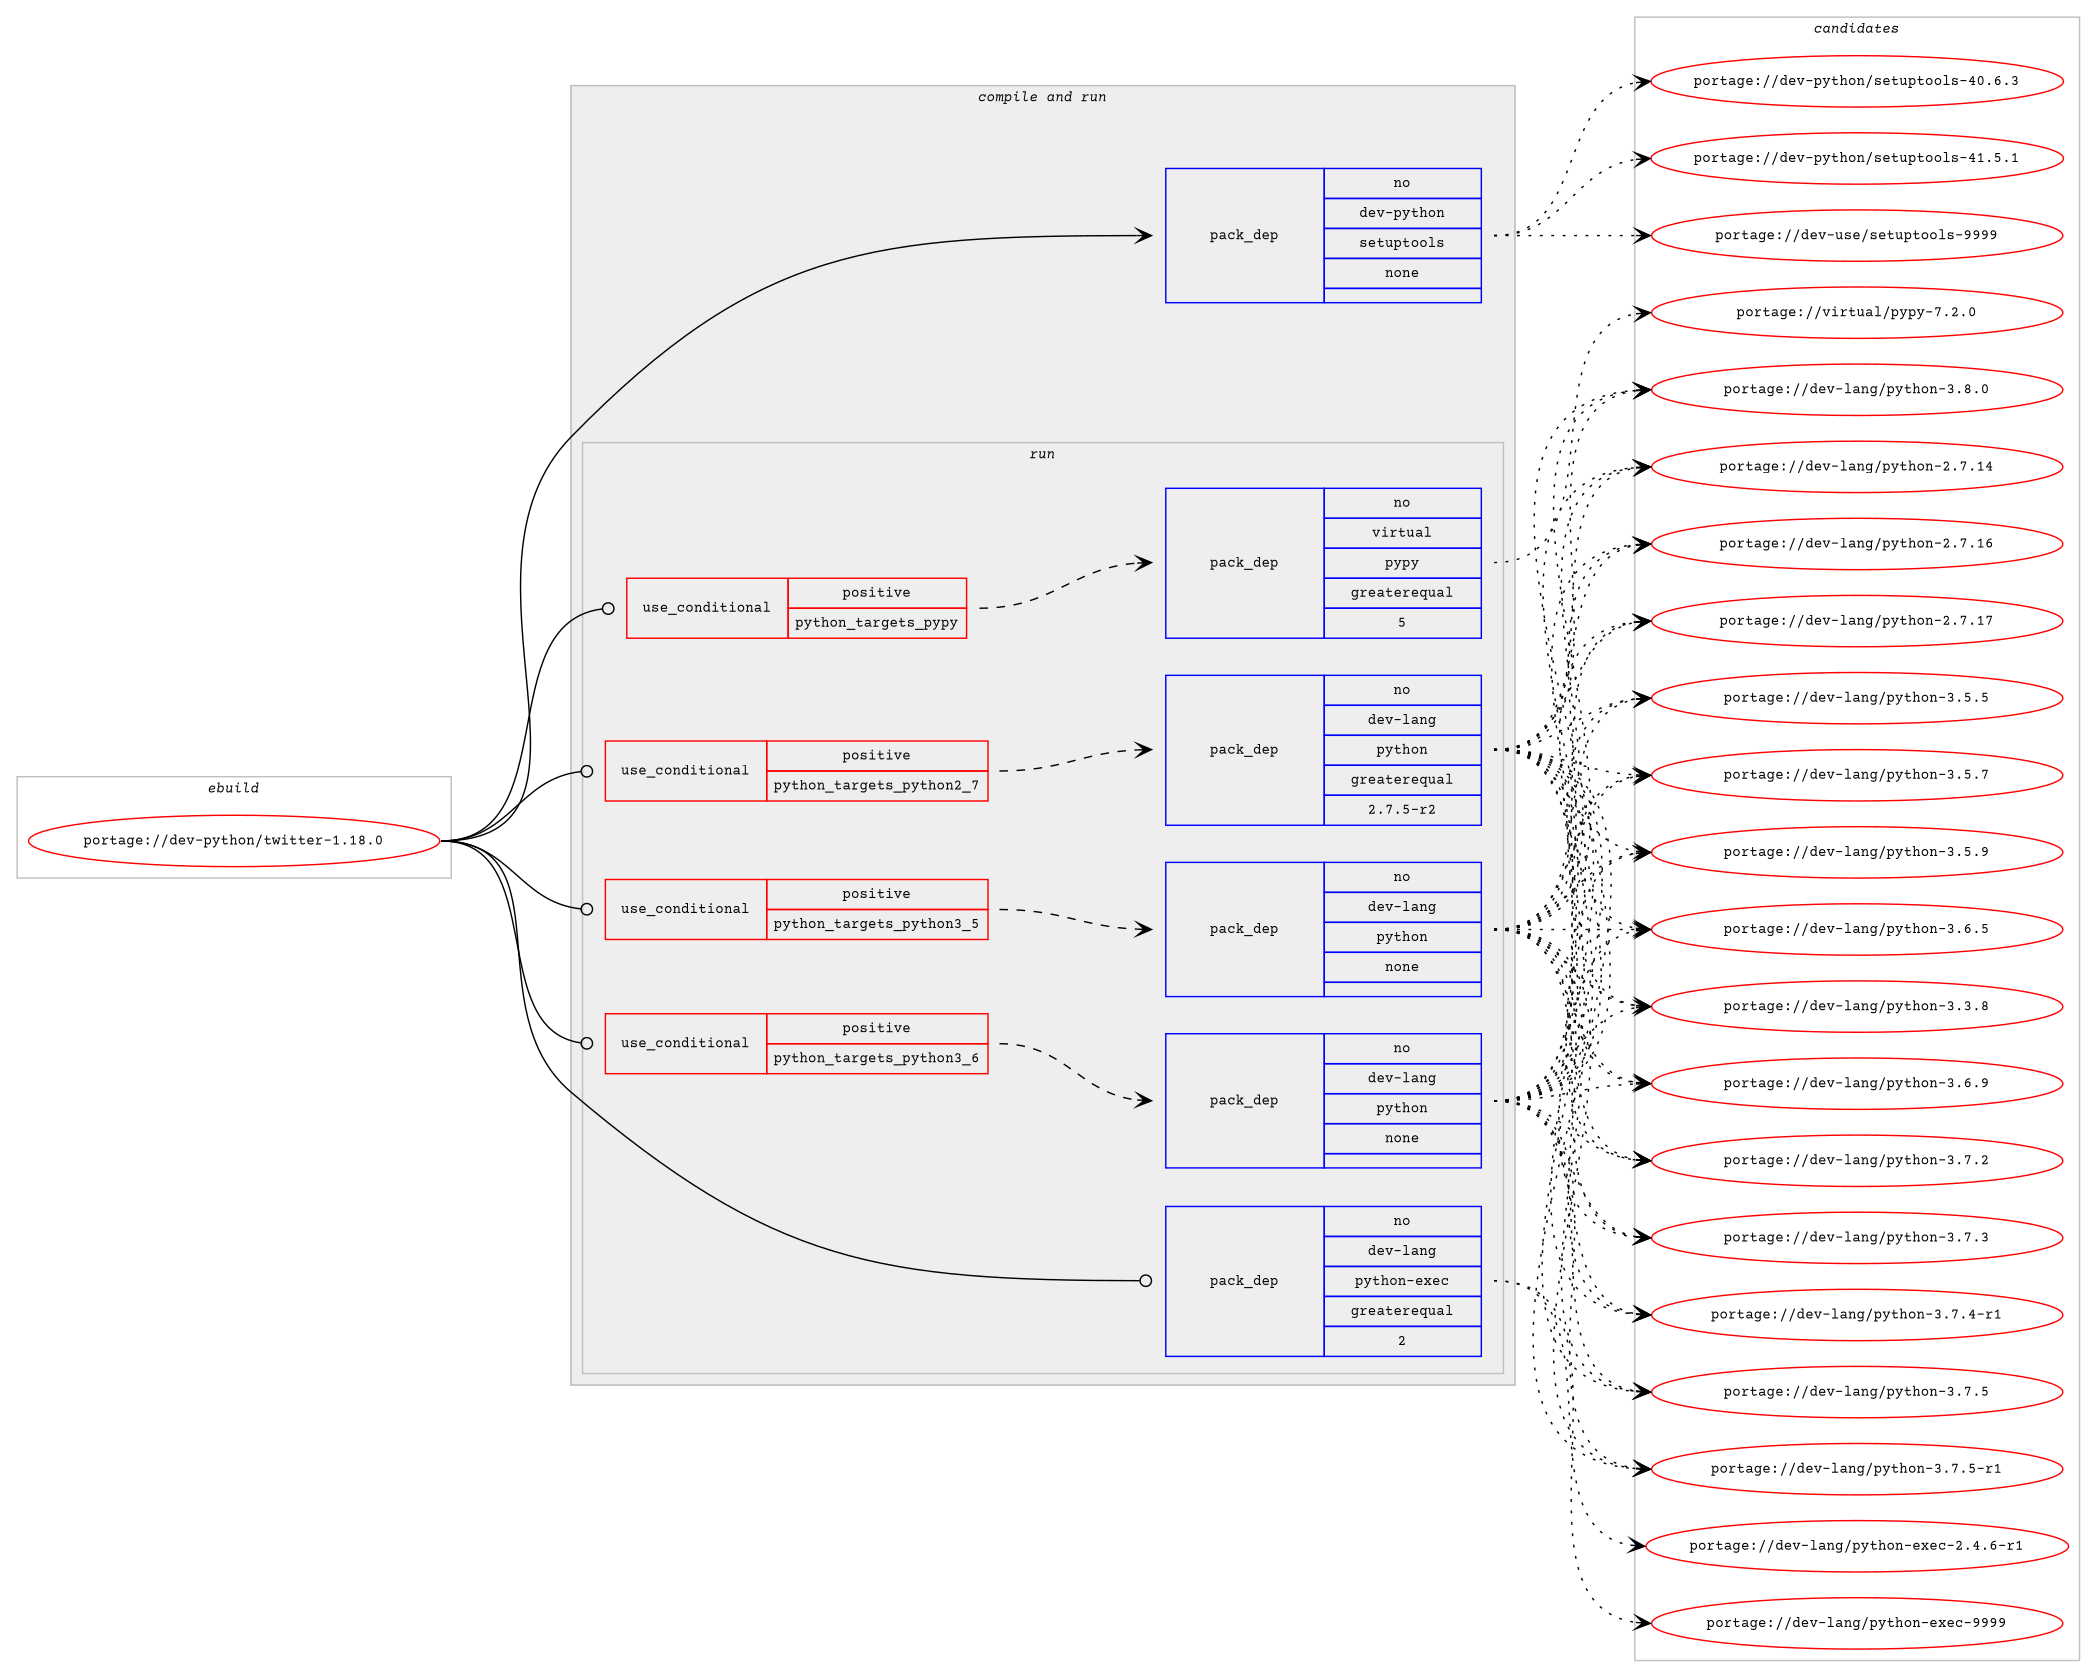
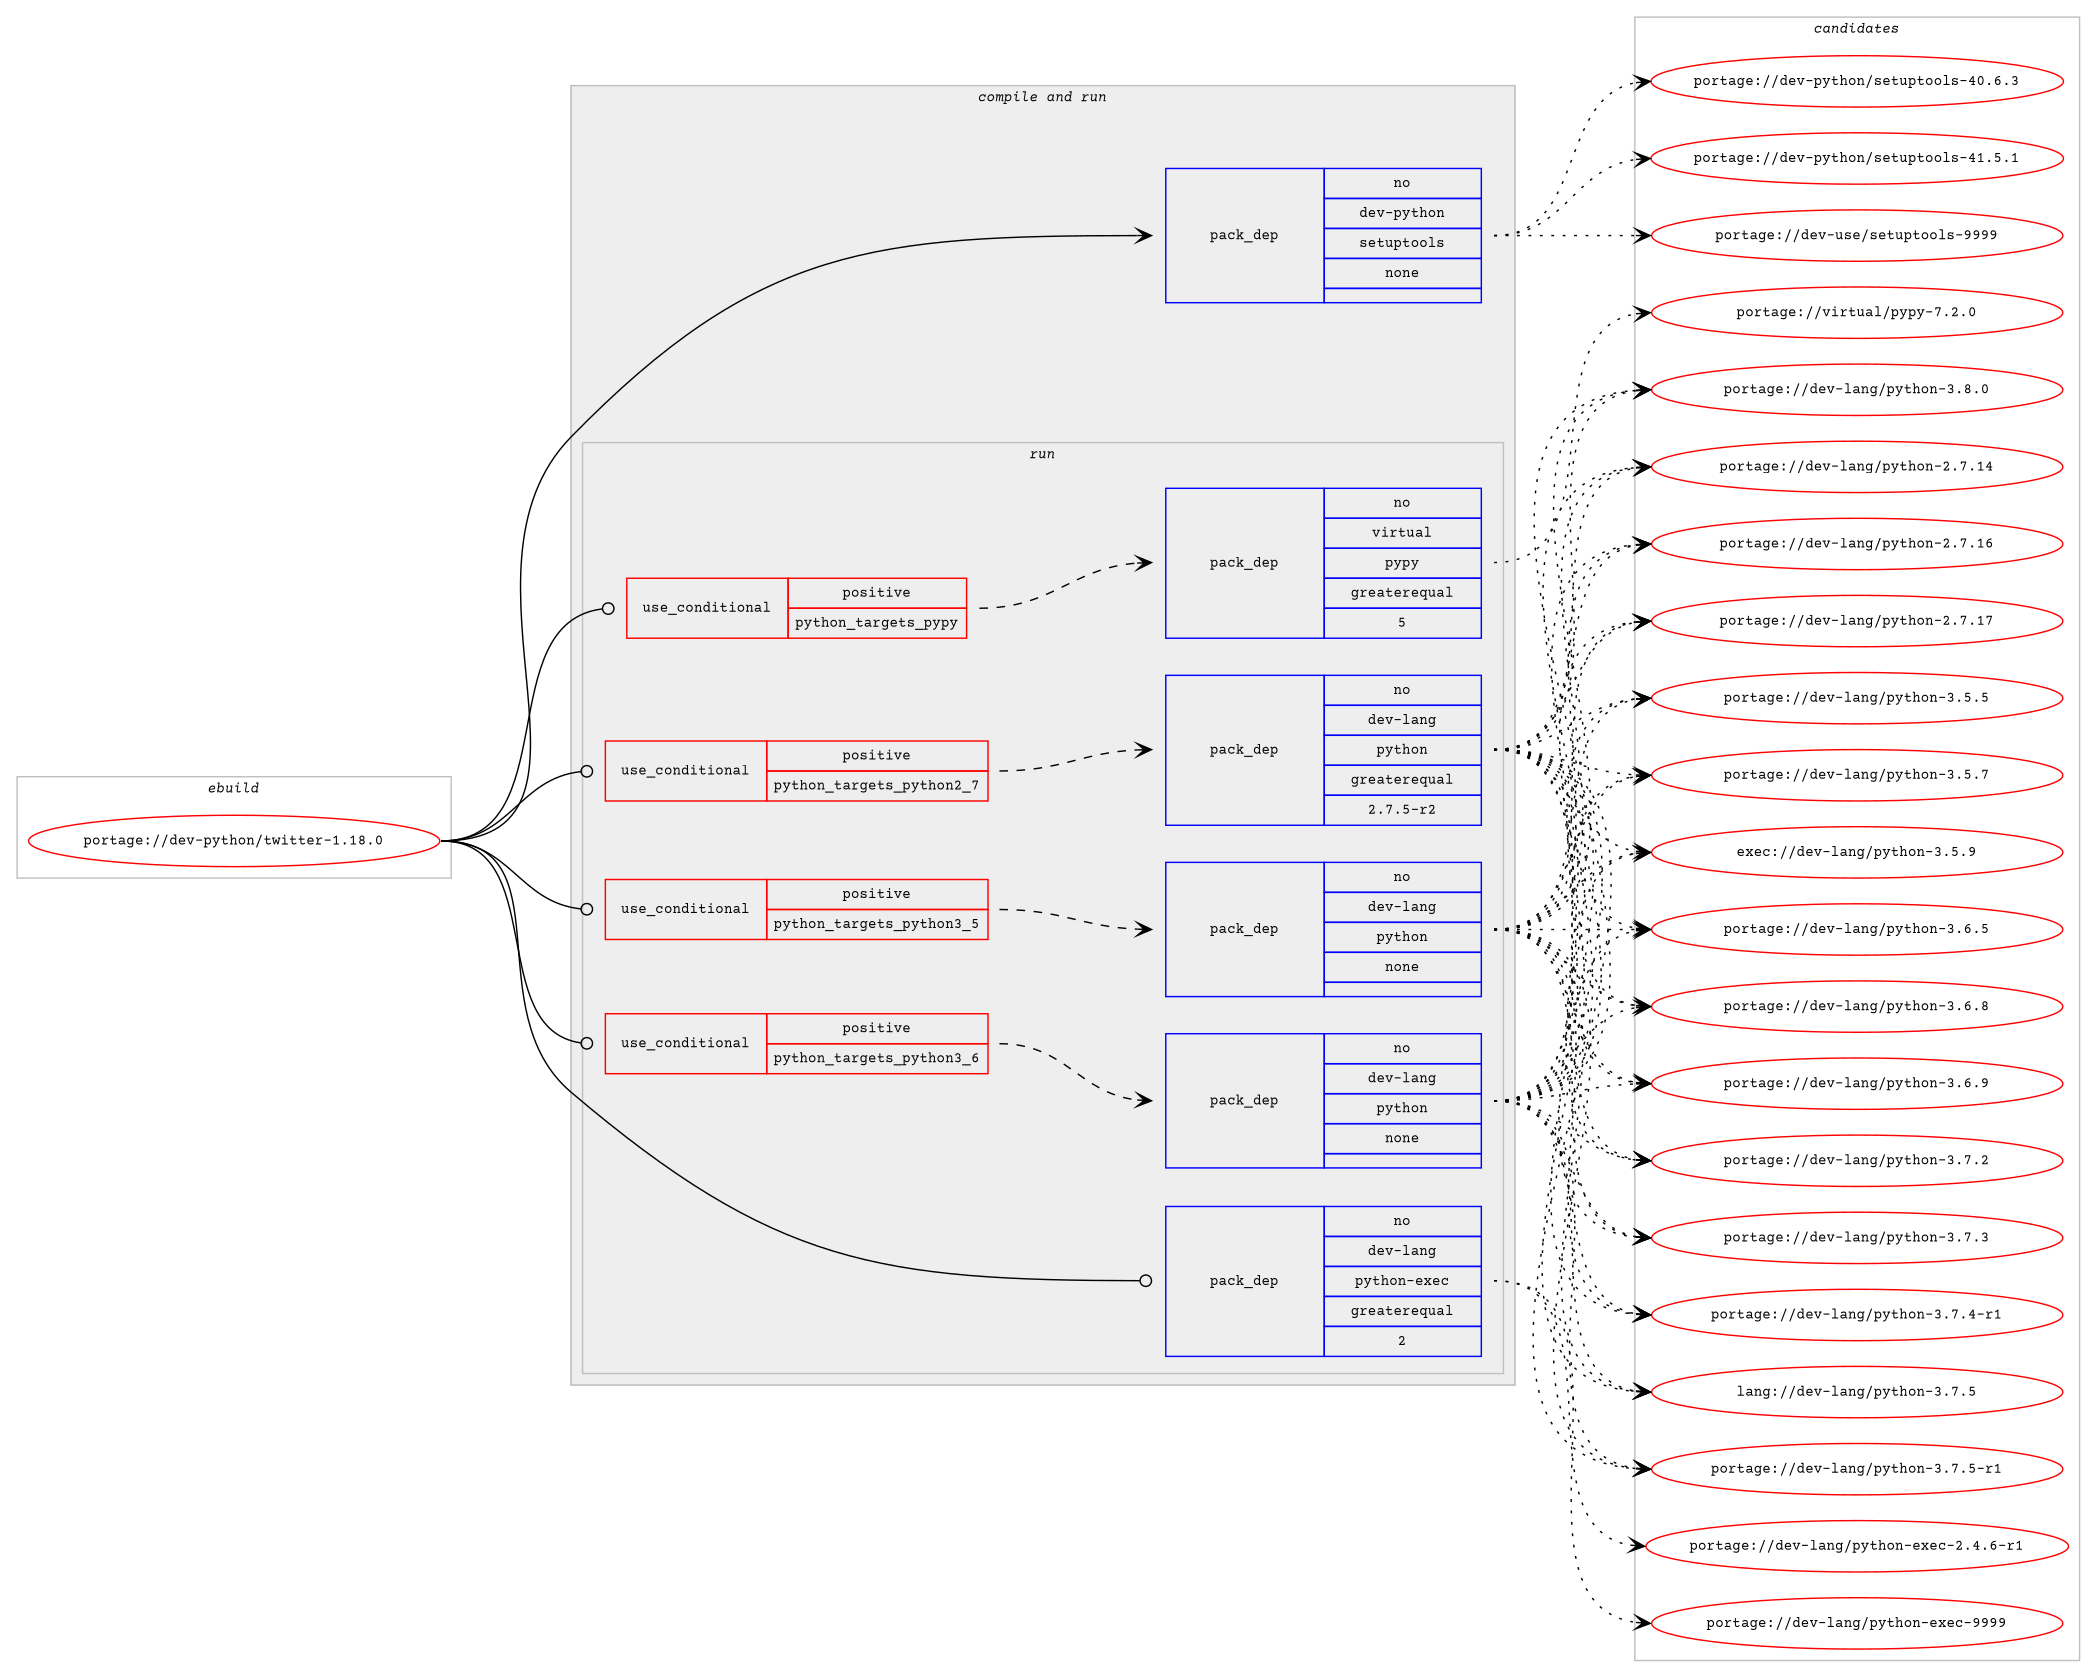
(1857, 852) -> (1857, 852)
(1857, 1007) -> (1857, 1007)
(1857, 1392) -> (1857, 1392)
